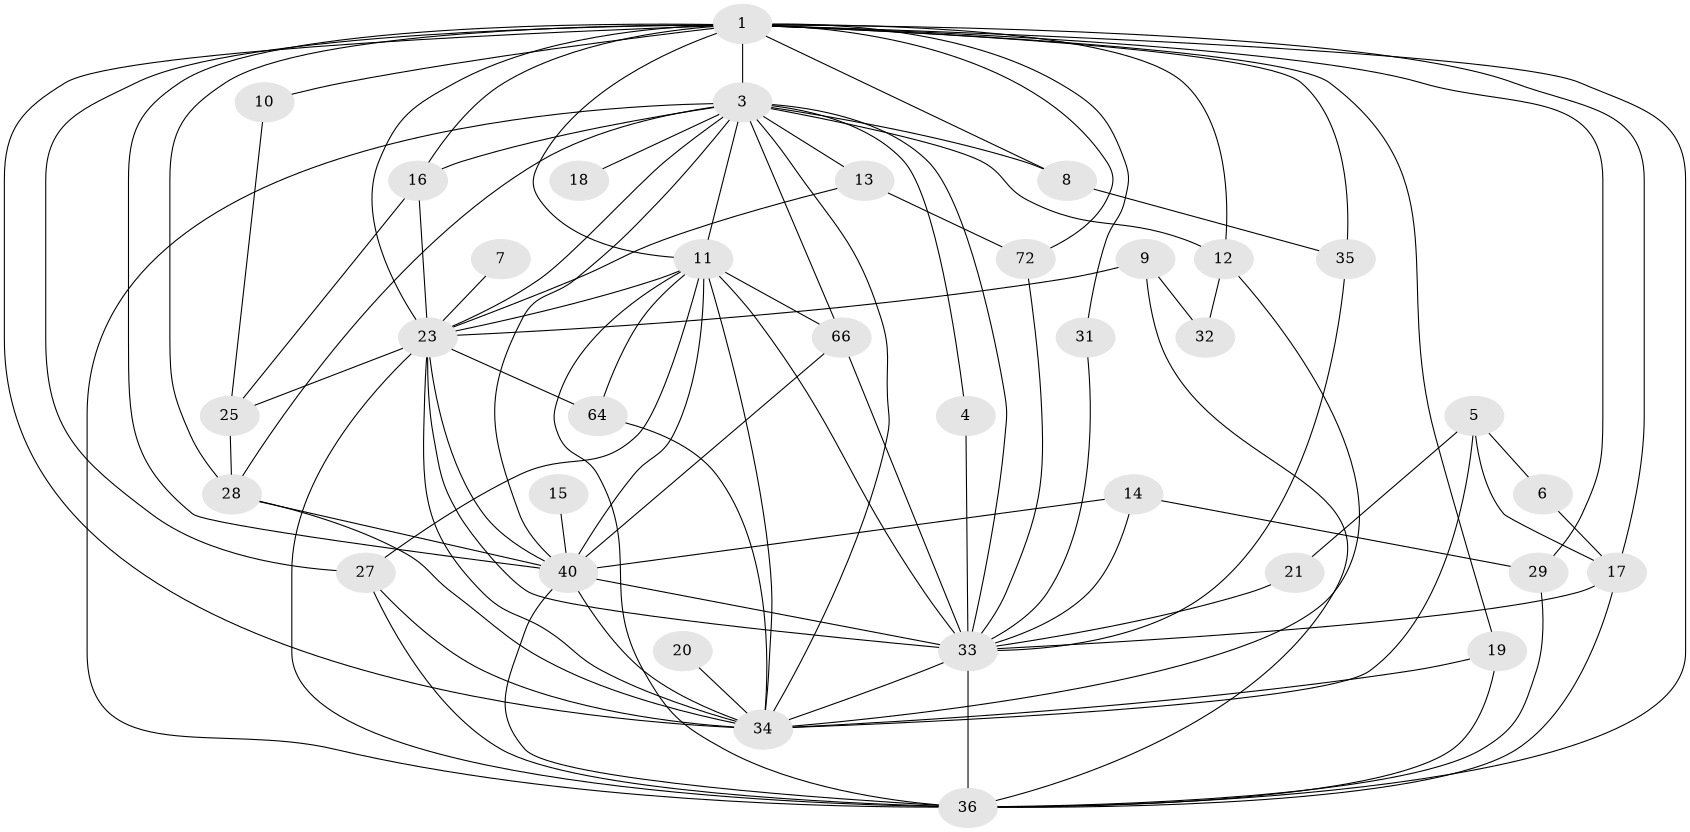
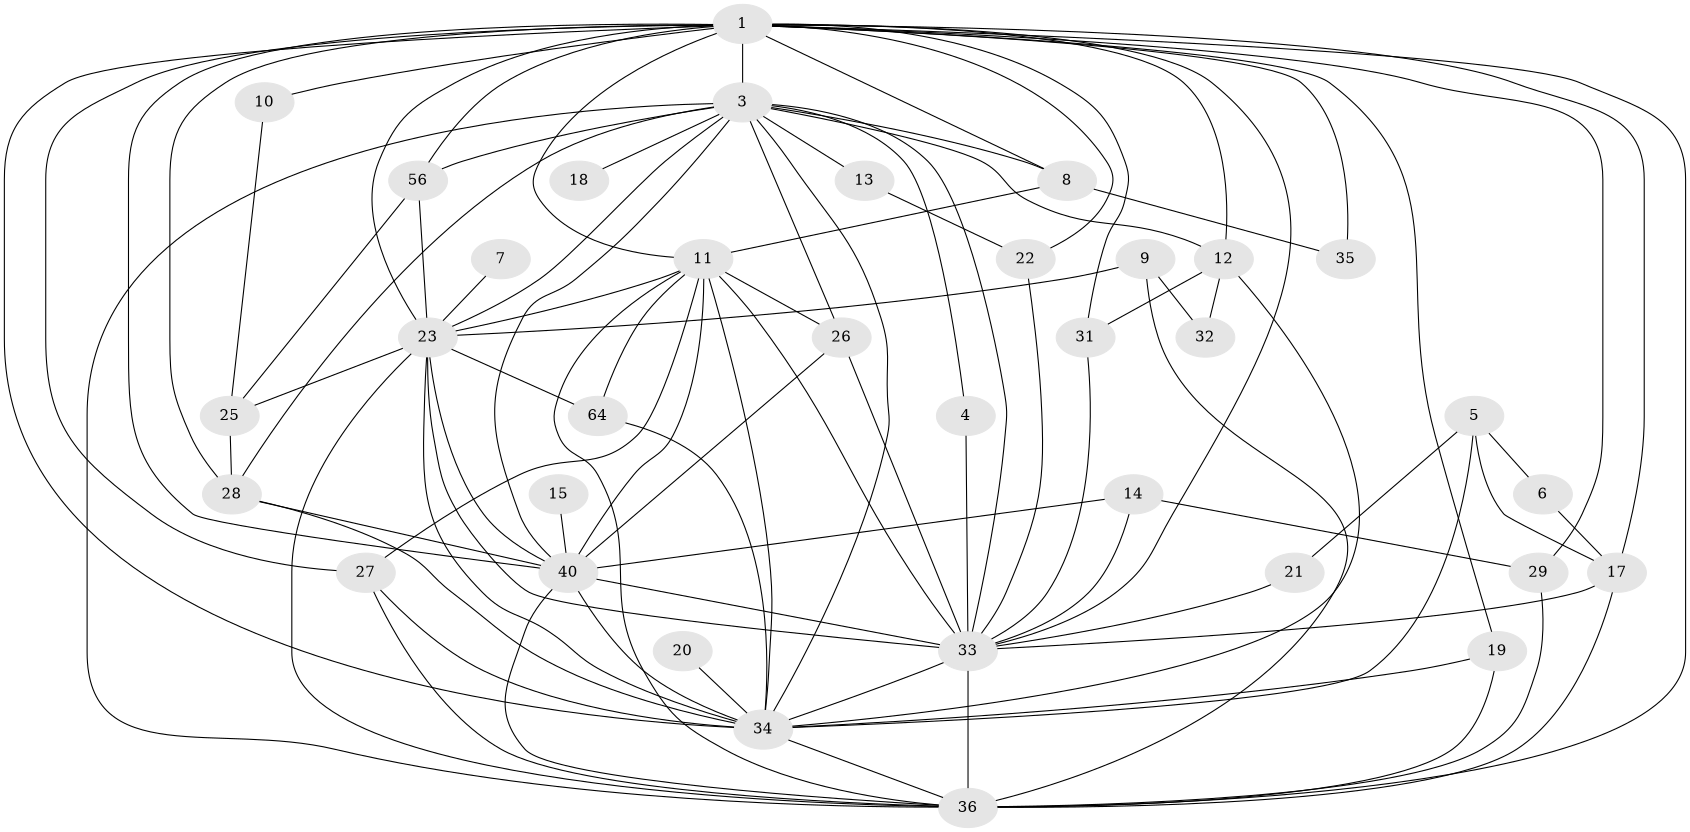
(418, 181) -> (418, 181)
(723, 181) -> (885, 220)
(651, 244) -> none
(1026, 259) -> (1026, 259)
none -> (1157, 297)
(842, 338) -> (842, 338)
(1252, 546) -> (1285, 191)
none -> (866, 769)
